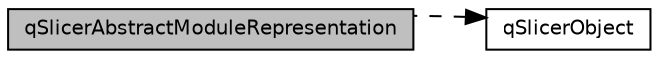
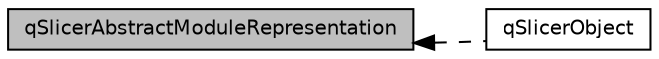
(440, 16) -> (460, 42)
